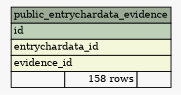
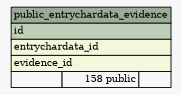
(111, 79) -> (110, 79)
